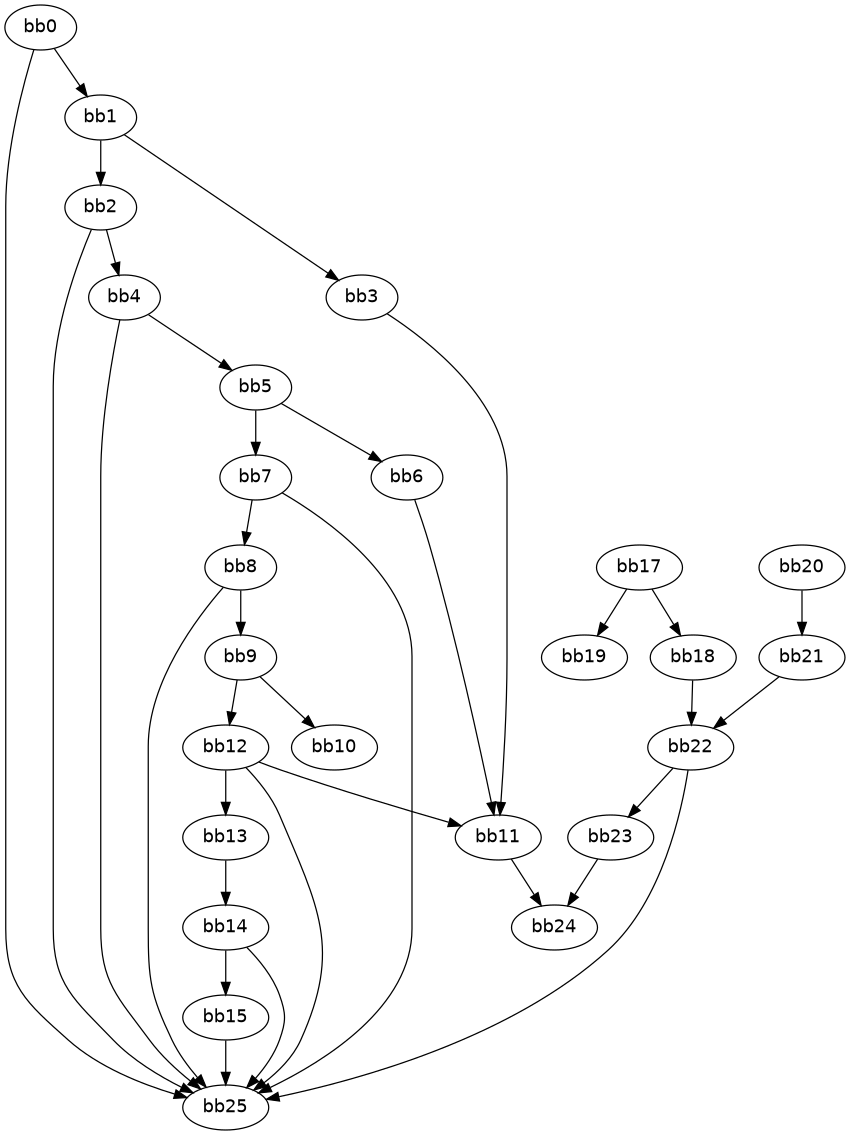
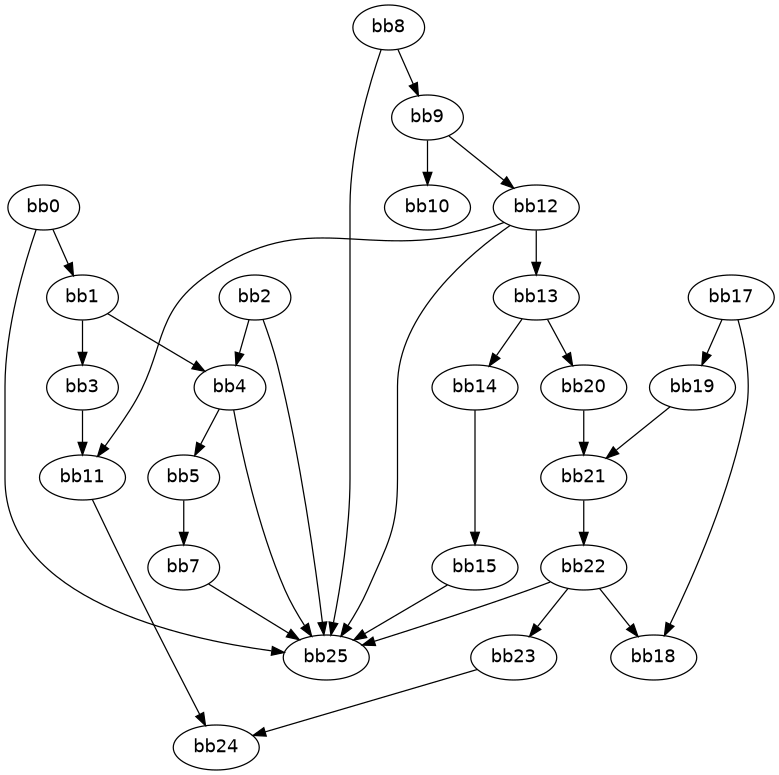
(101, 156) -> (151, 339)
none -> (557, 337)
none -> (643, 428)
(407, 478) -> none
(249, 516) -> none
(692, 696) -> (615, 608)
(284, 1011) -> none
